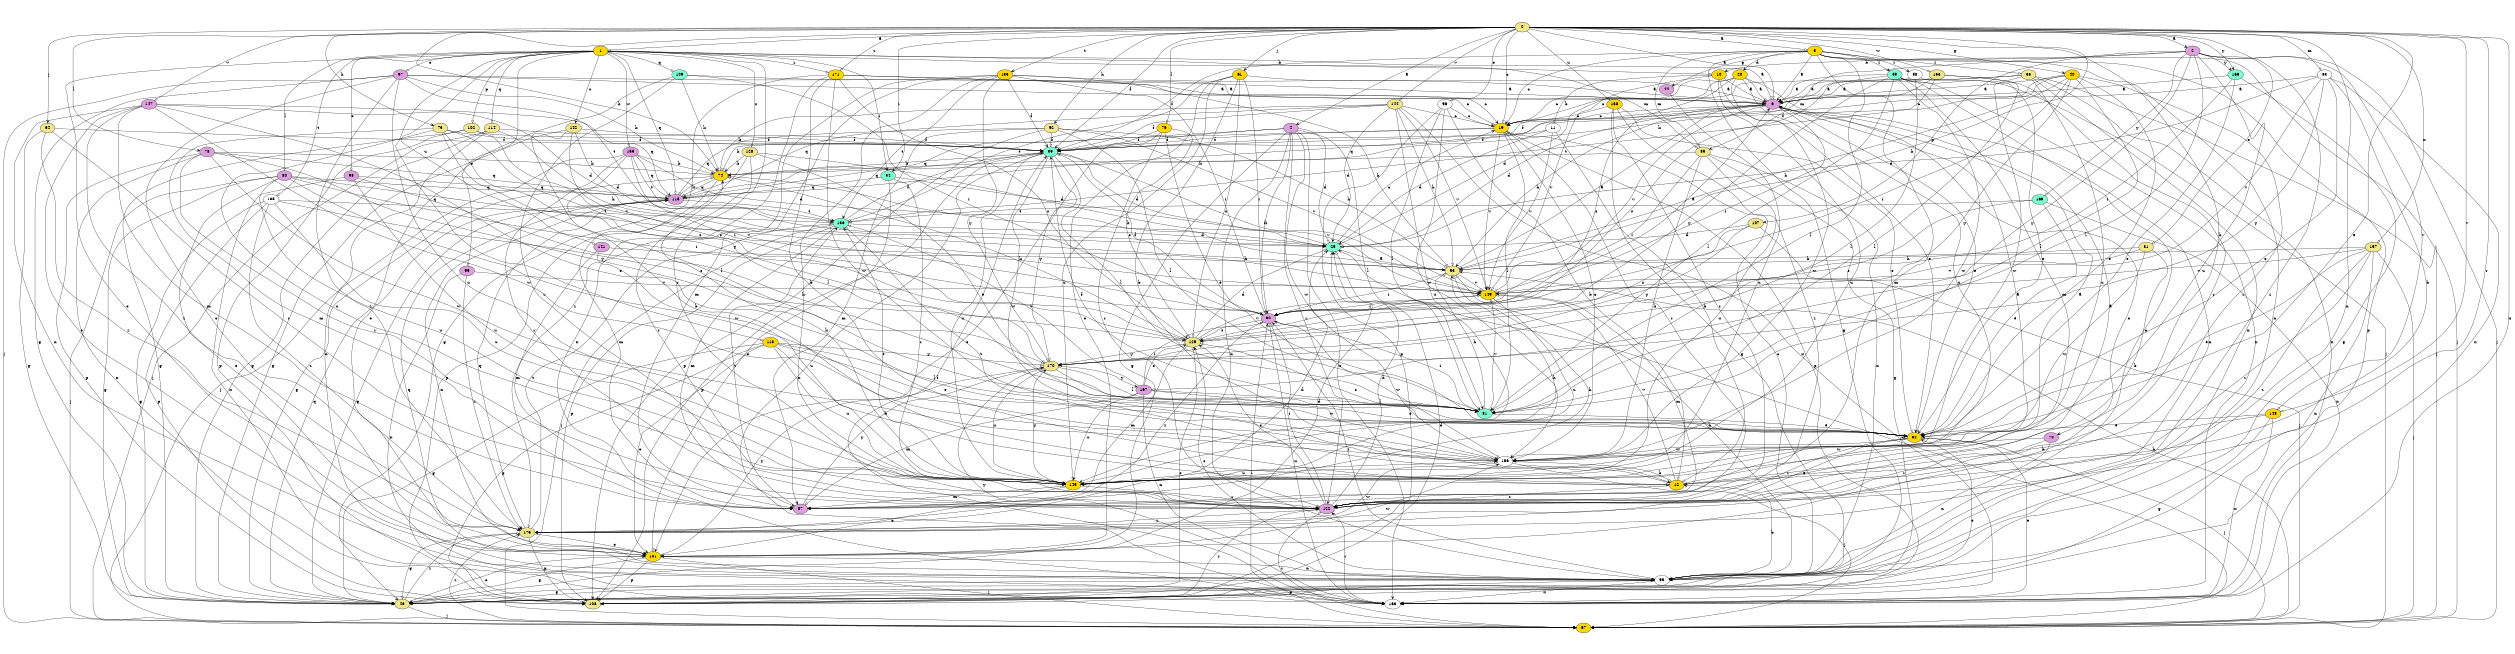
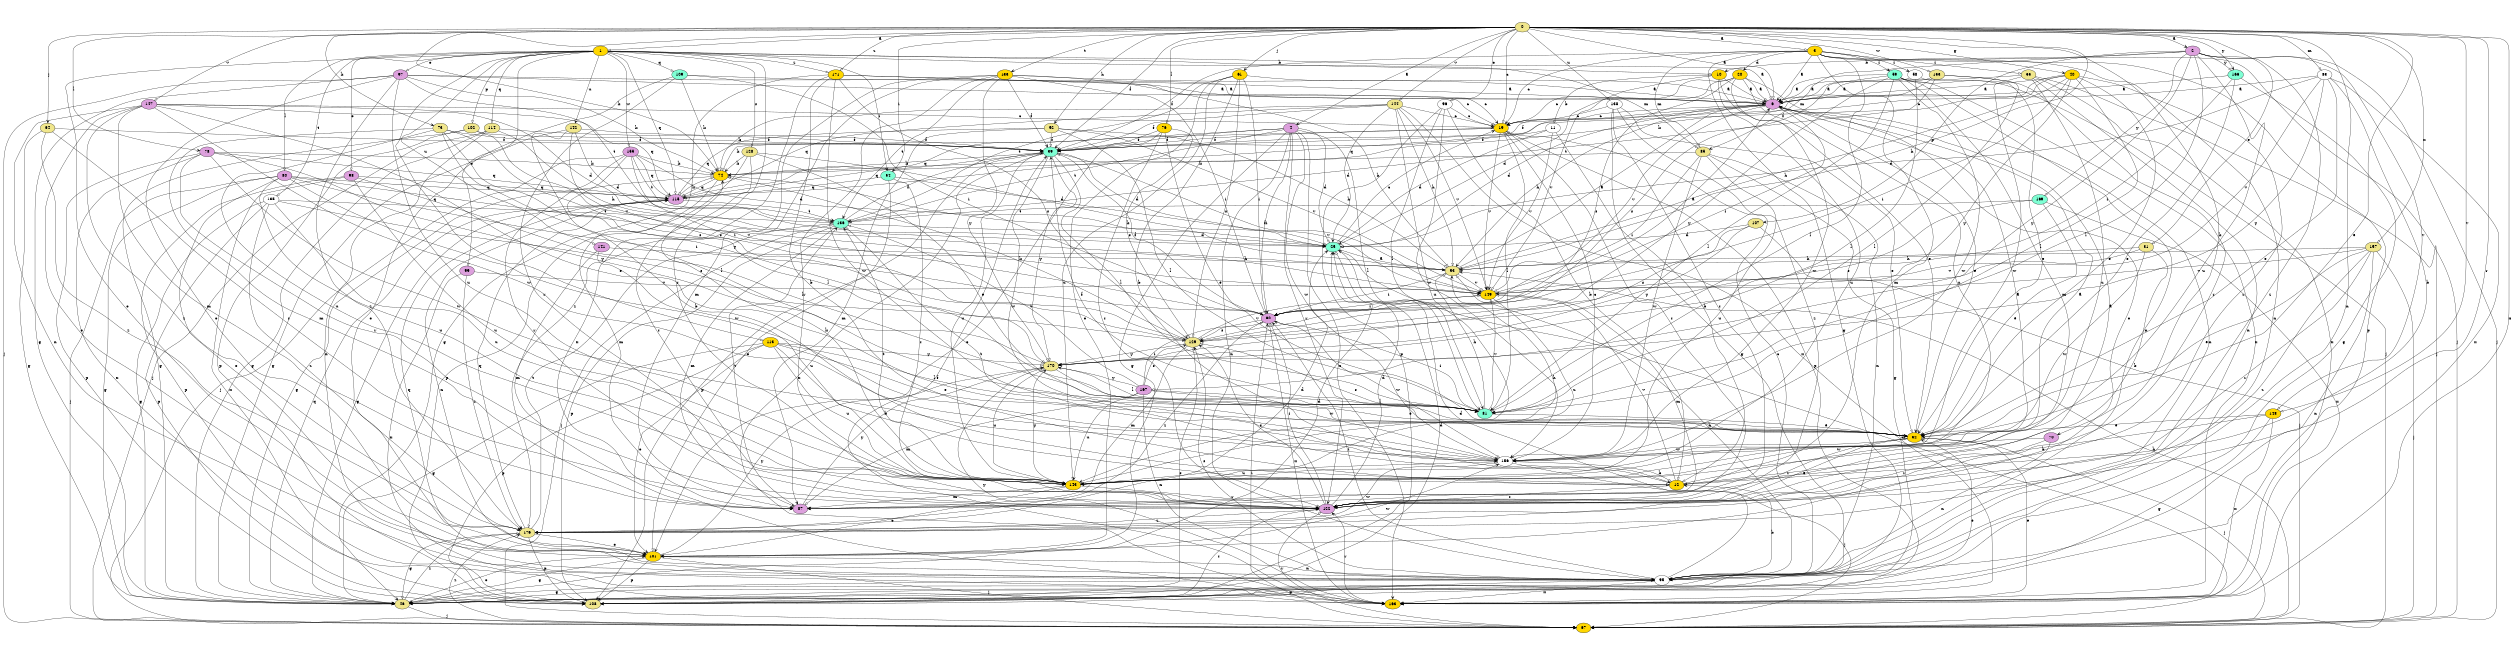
(2220, 62) -> (2220, 62)
(1774, 82) -> (824, 113)
(1667, 89) -> none
(1615, 104) -> (1615, 104)
none -> (1078, 170)
(1255, 281) -> (1547, 451)
(1655, 307) -> (1655, 307)
(741, 328) -> (217, 440)
(1098, 371) -> (1100, 376)
(1347, 462) -> none
(1393, 604) -> (1393, 604)
